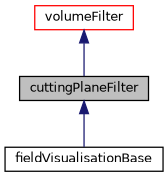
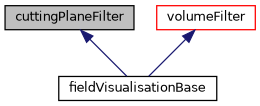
(84, 60) -> (167, 58)
